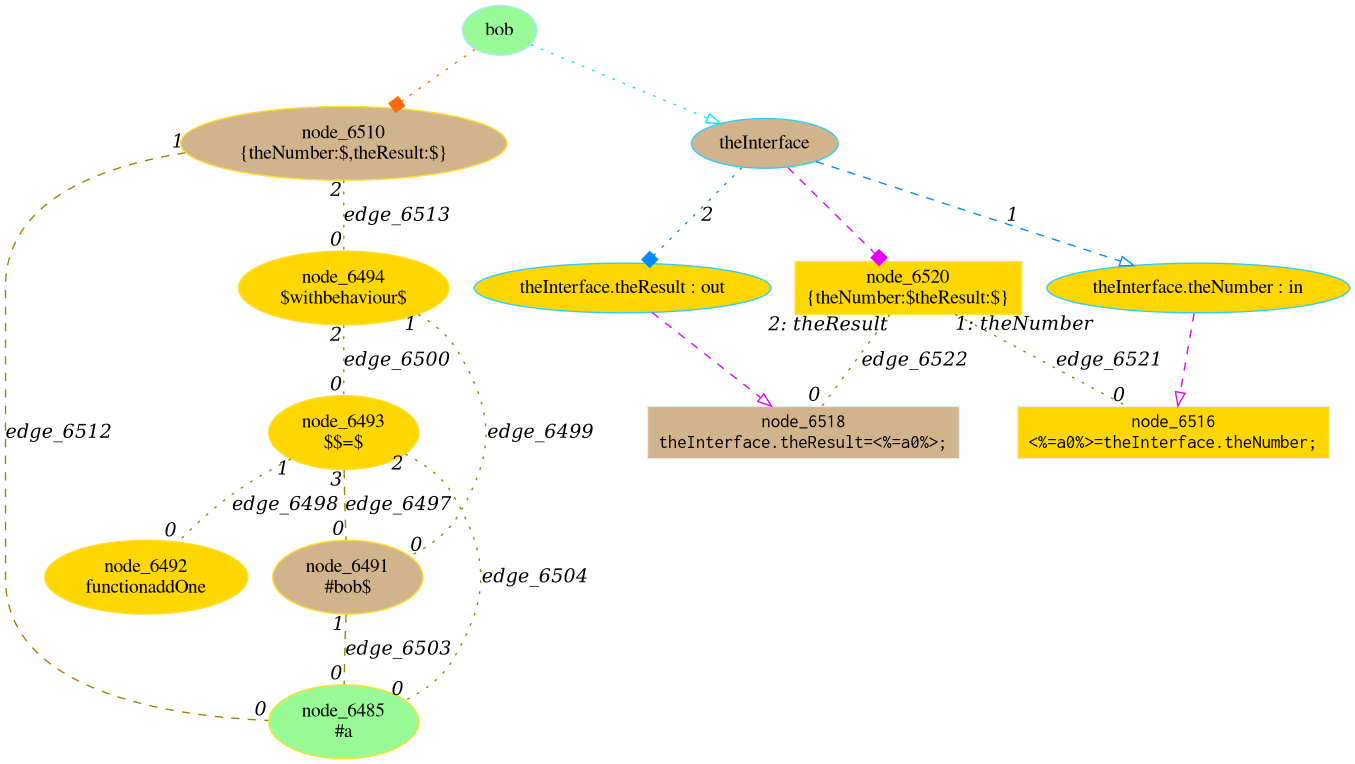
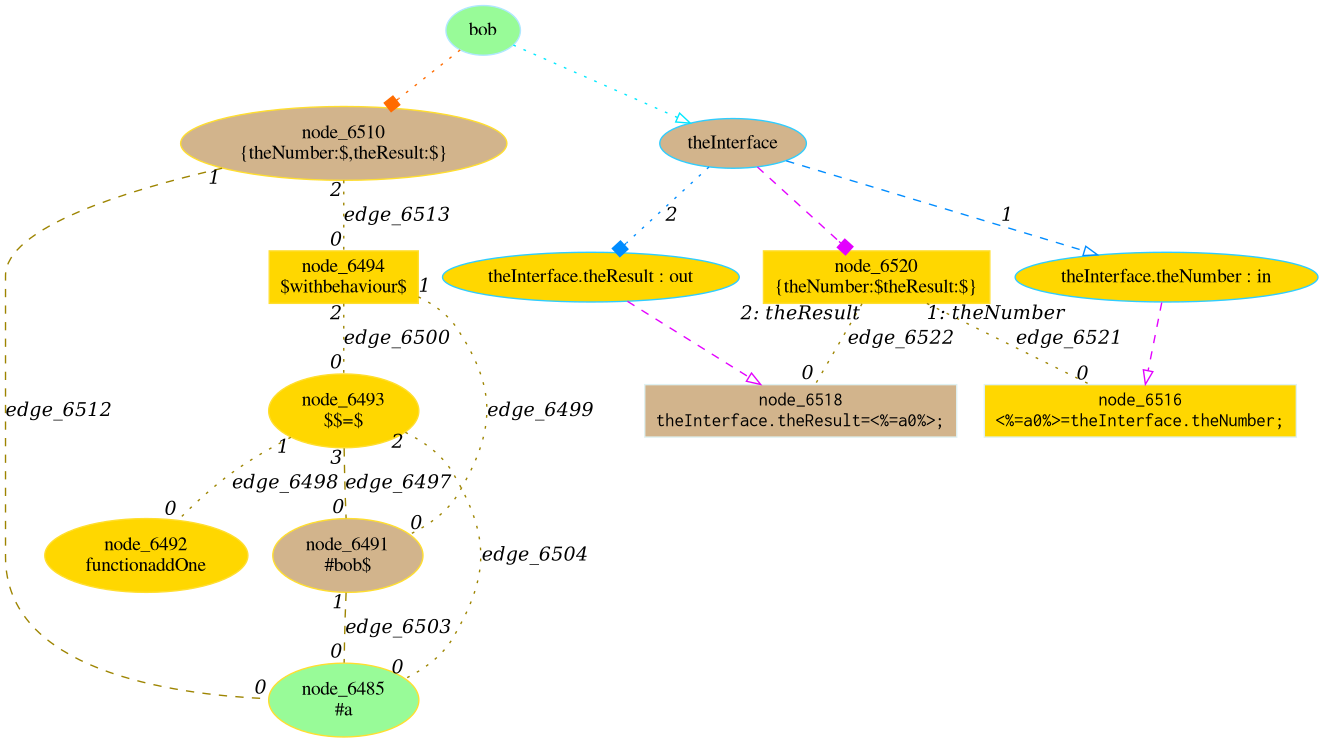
(344, 288) -> (344, 277)
